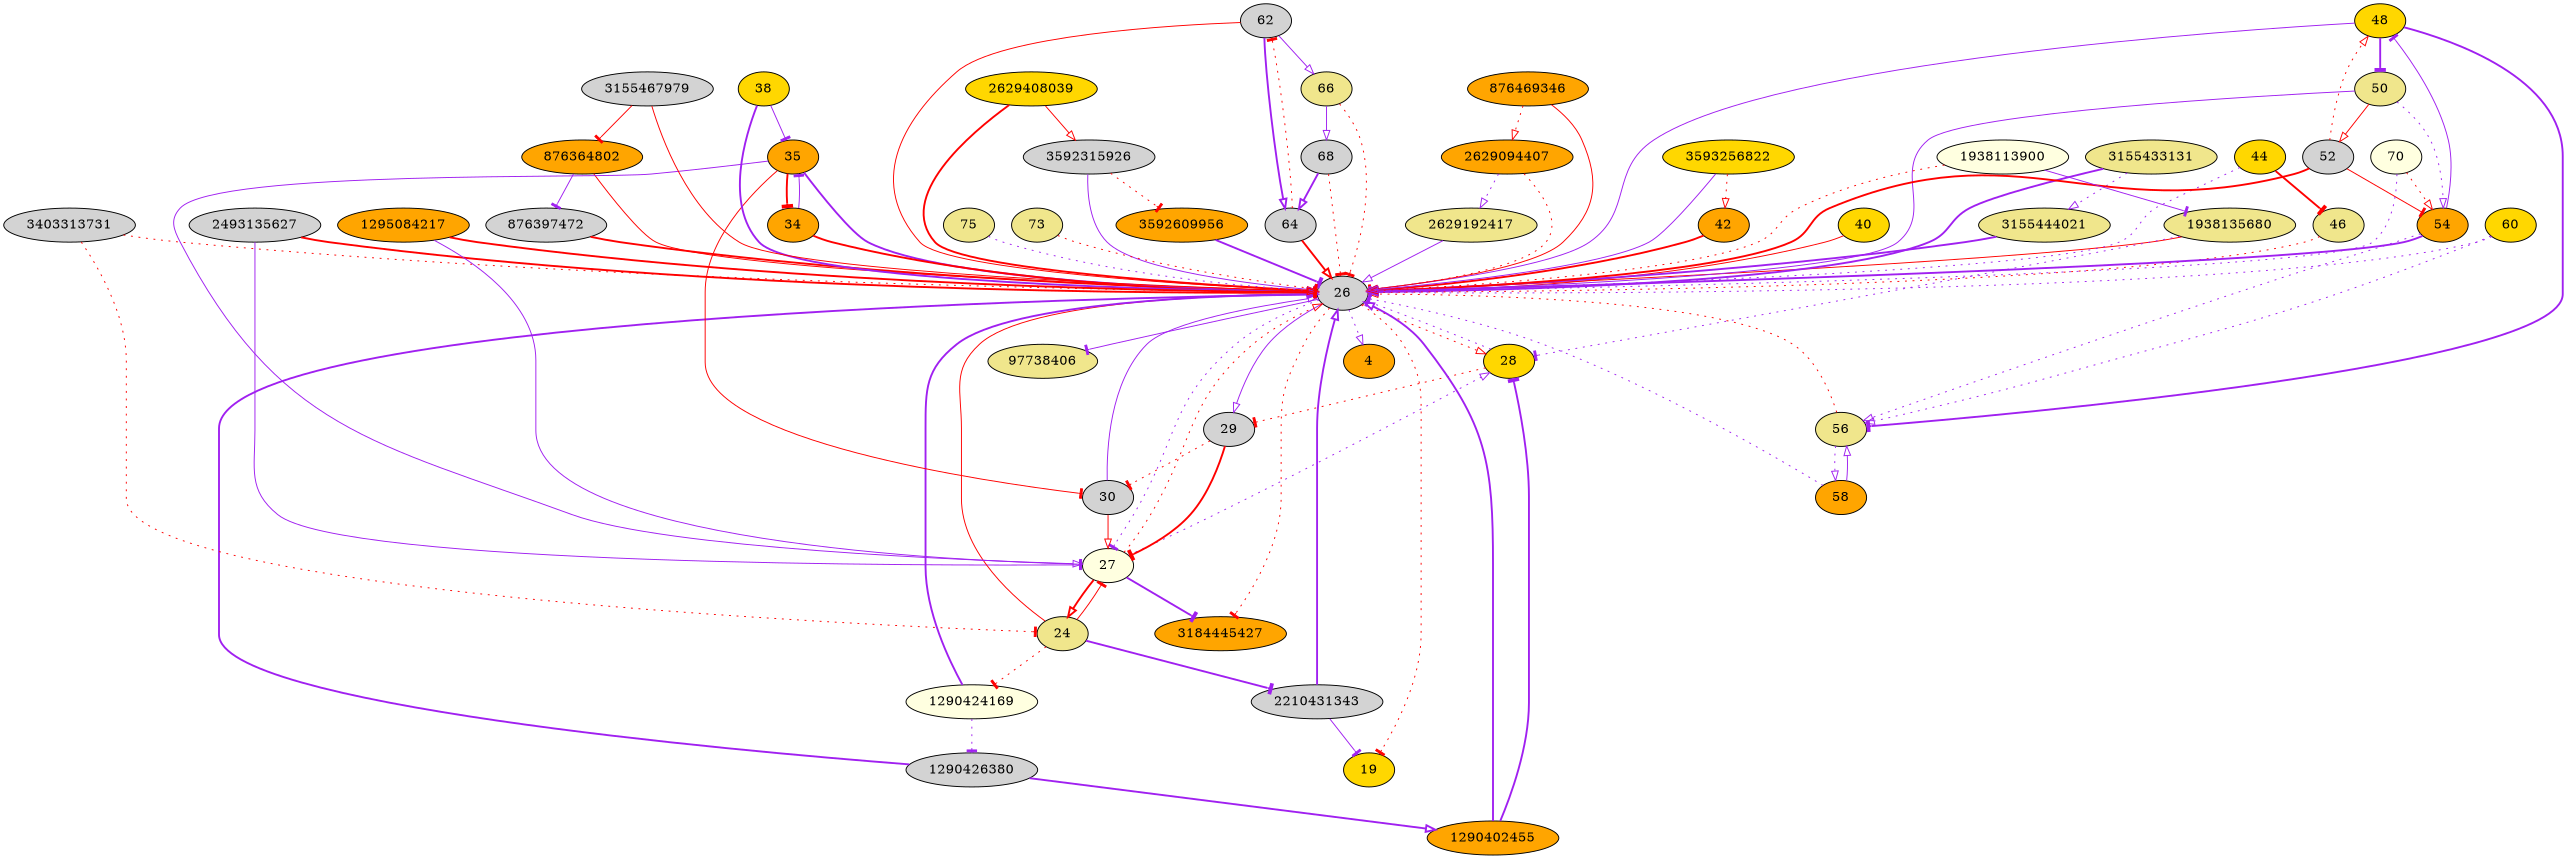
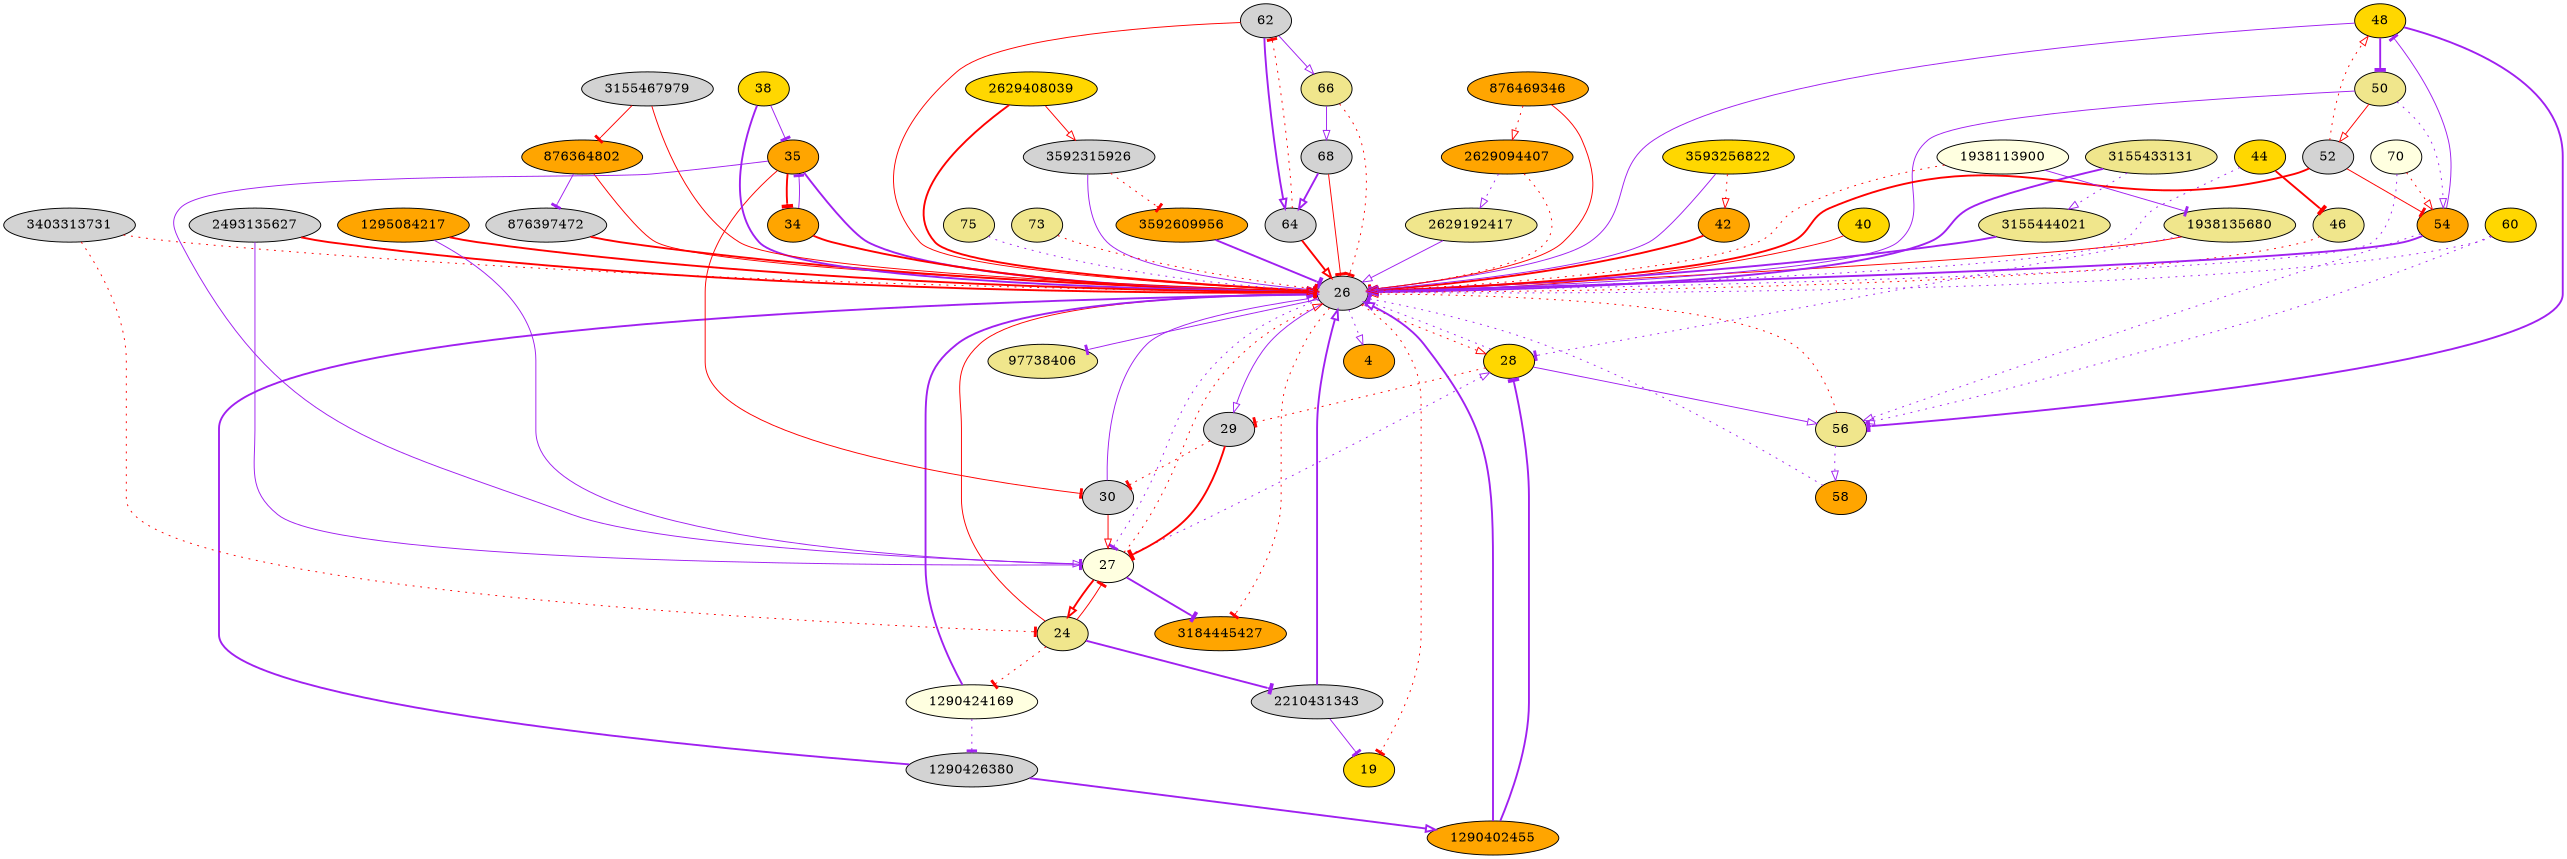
(1334, 223) -> (1334, 223)
(1847, 468) -> (1670, 394)
